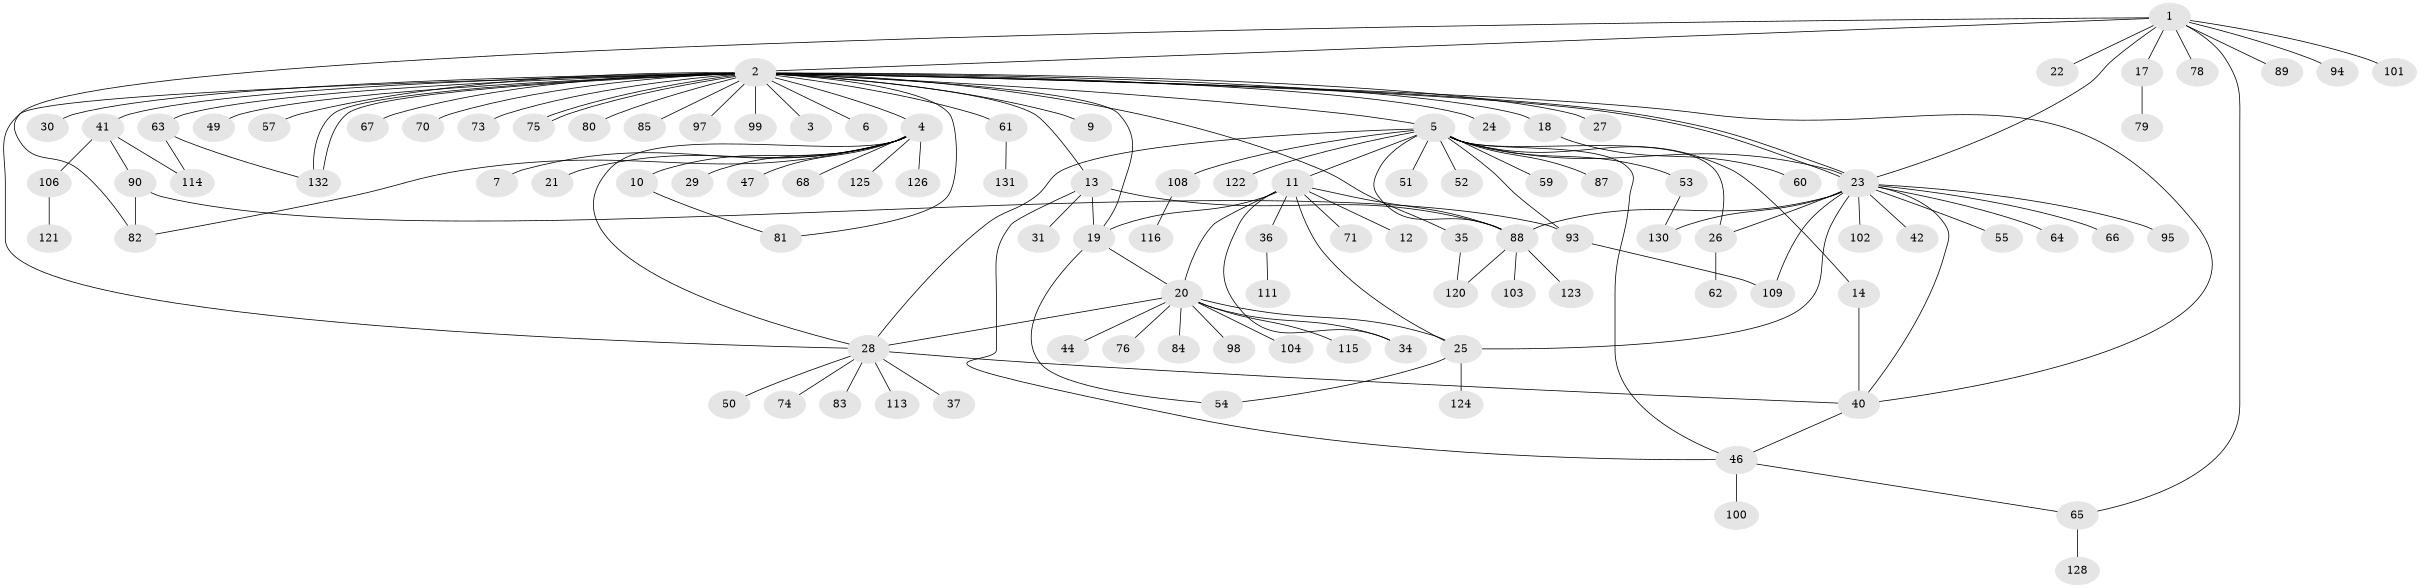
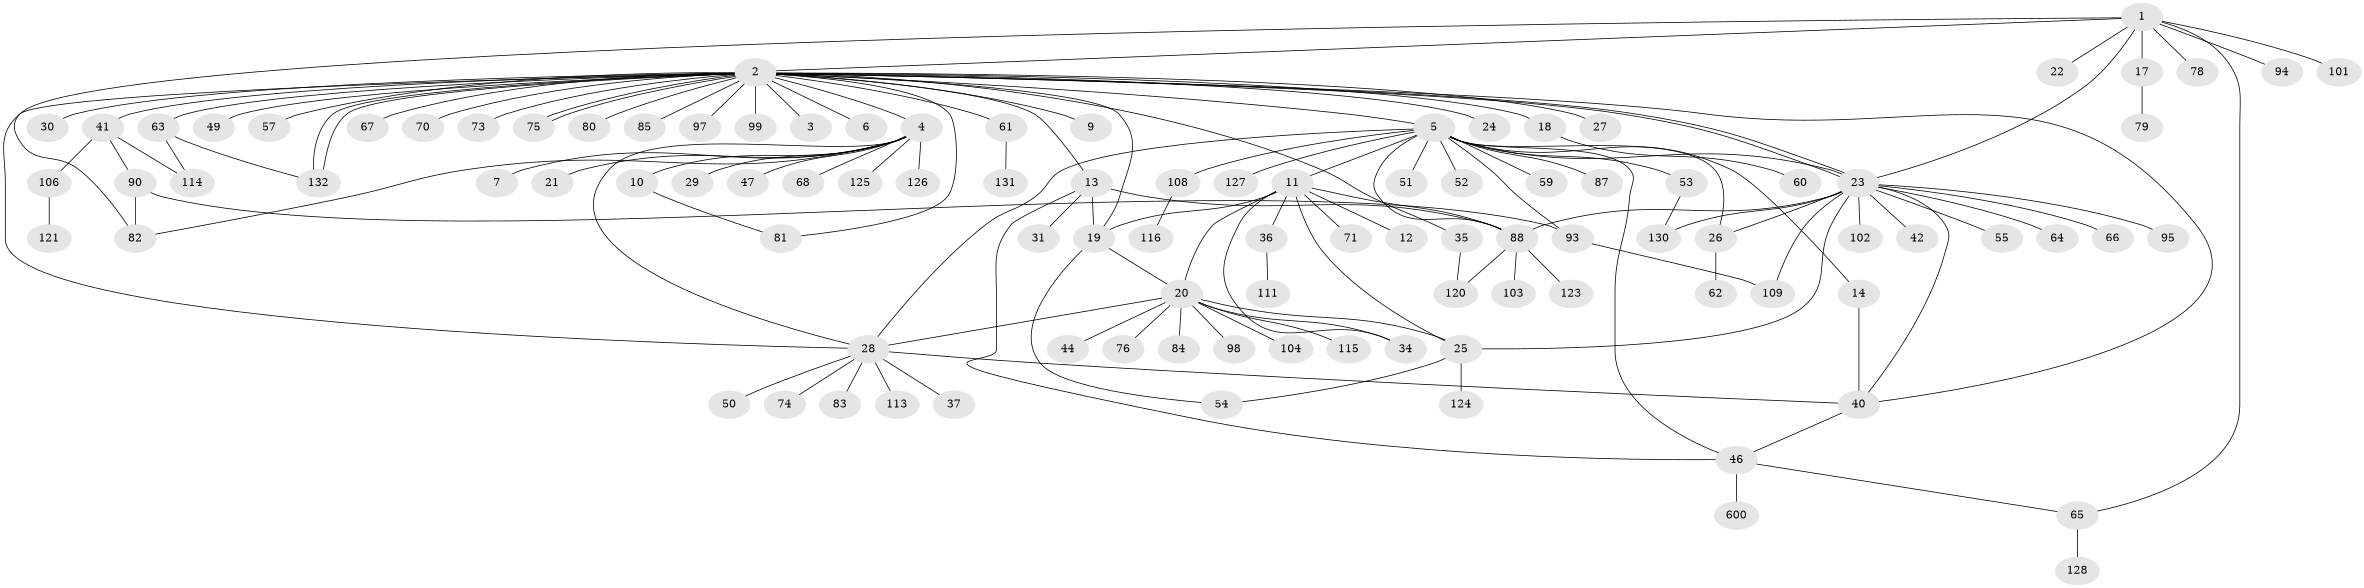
(2282, 72) -> none
(1236, 183) -> (1236, 183)
(1737, 516) -> (1737, 516)
